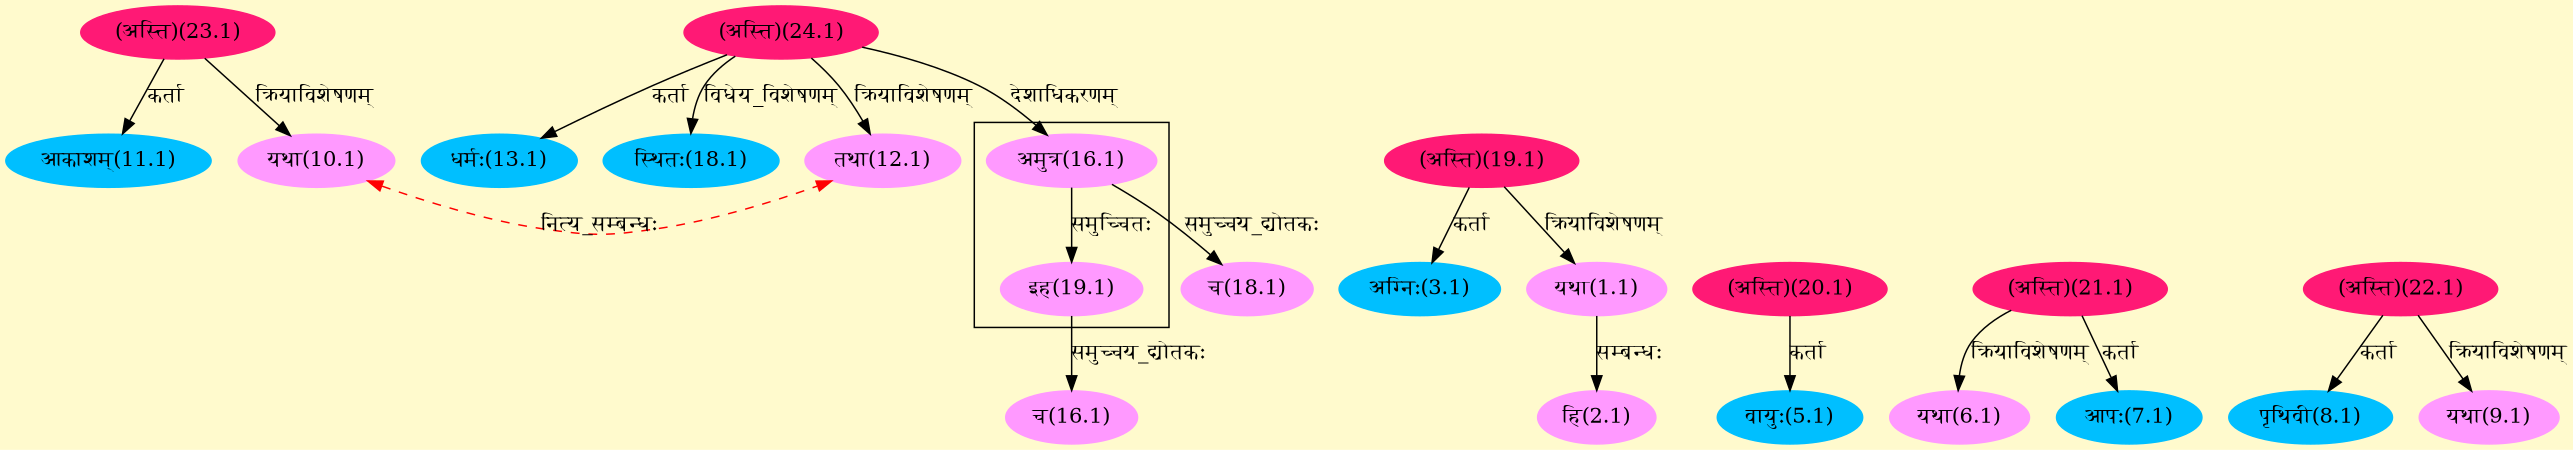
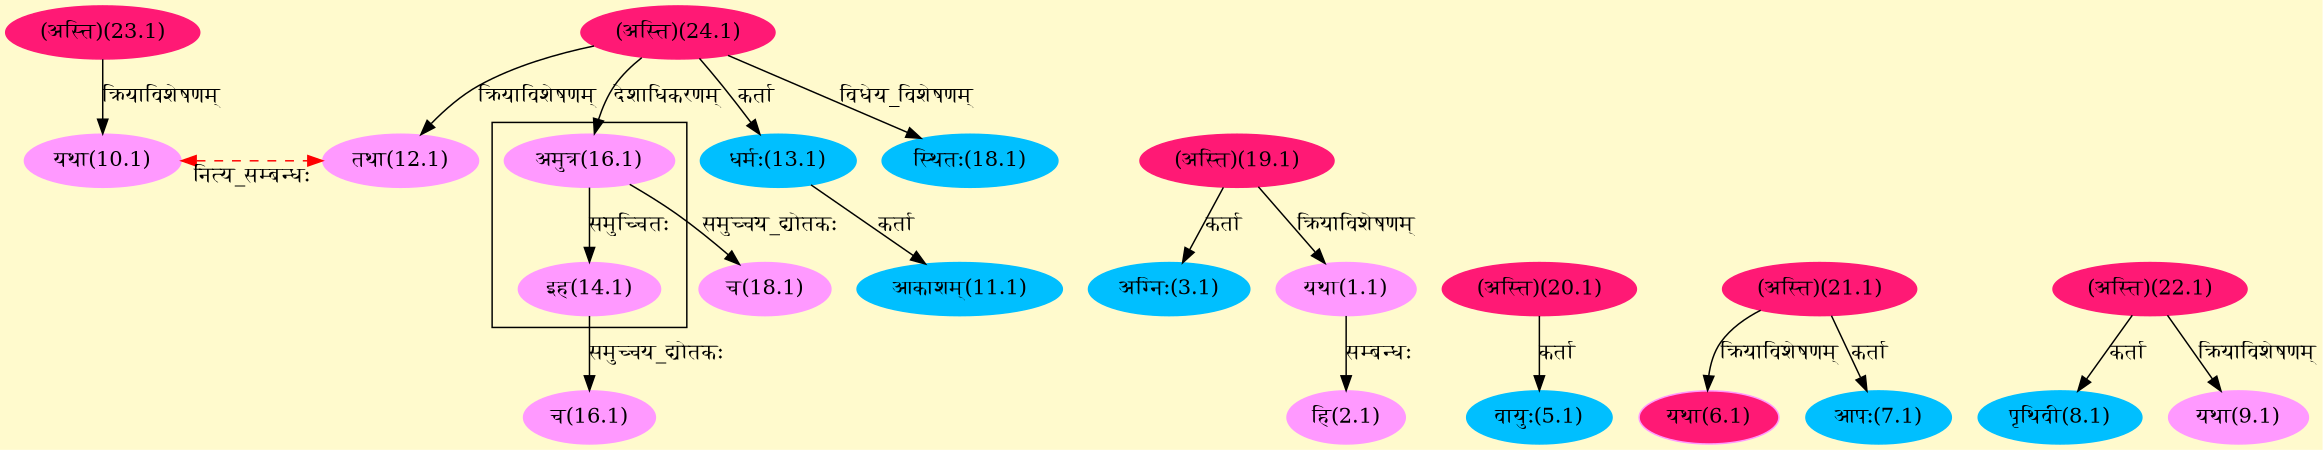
(147, 90) -> (862, 220)
(1072, 289) -> (589, 289)
(1960, 417) -> (1709, 417)
